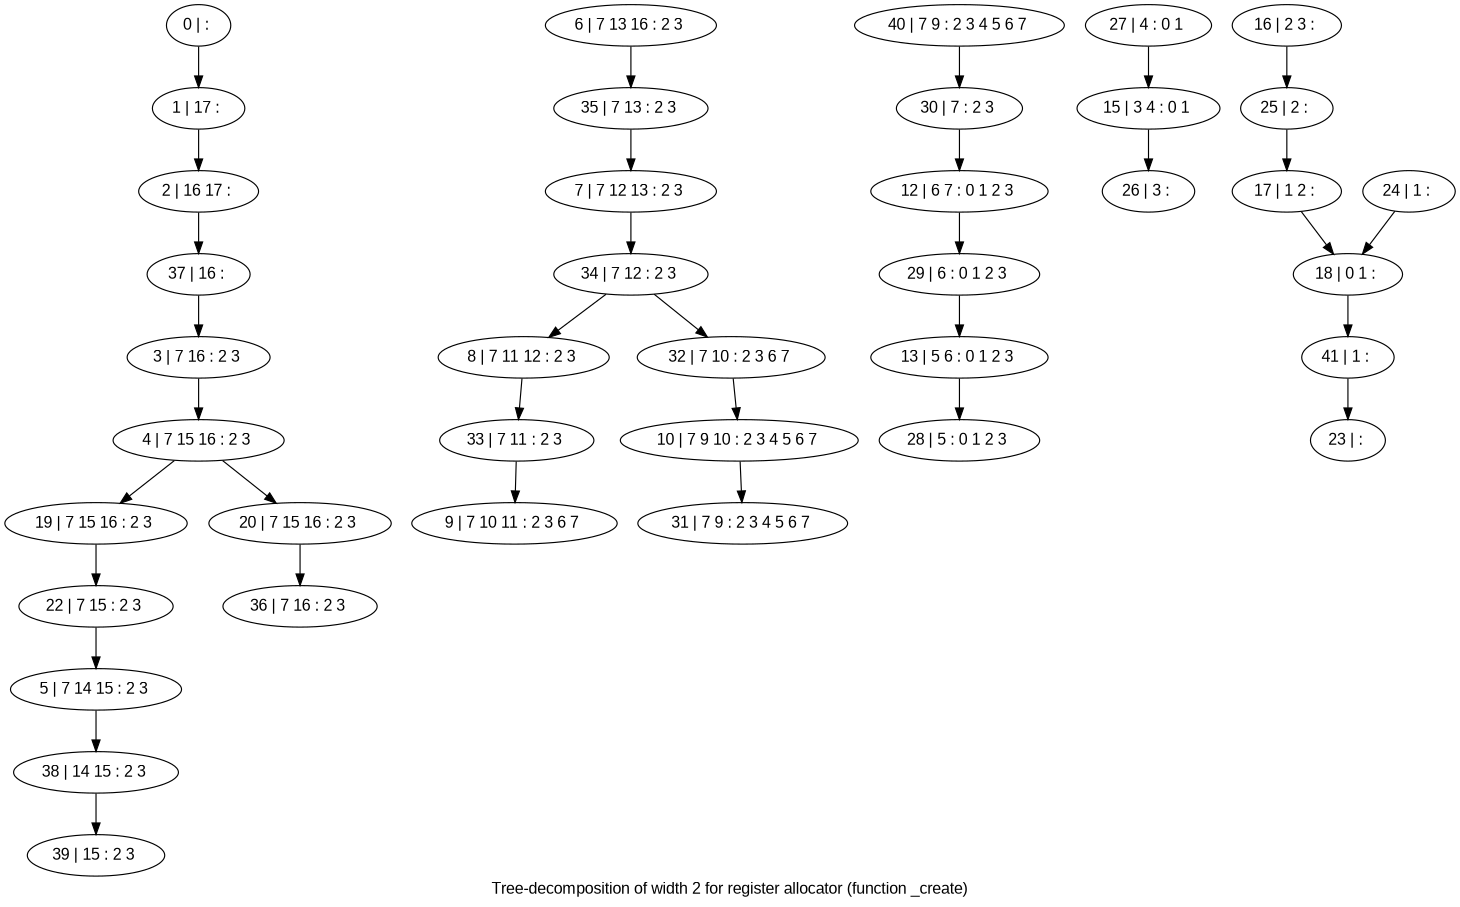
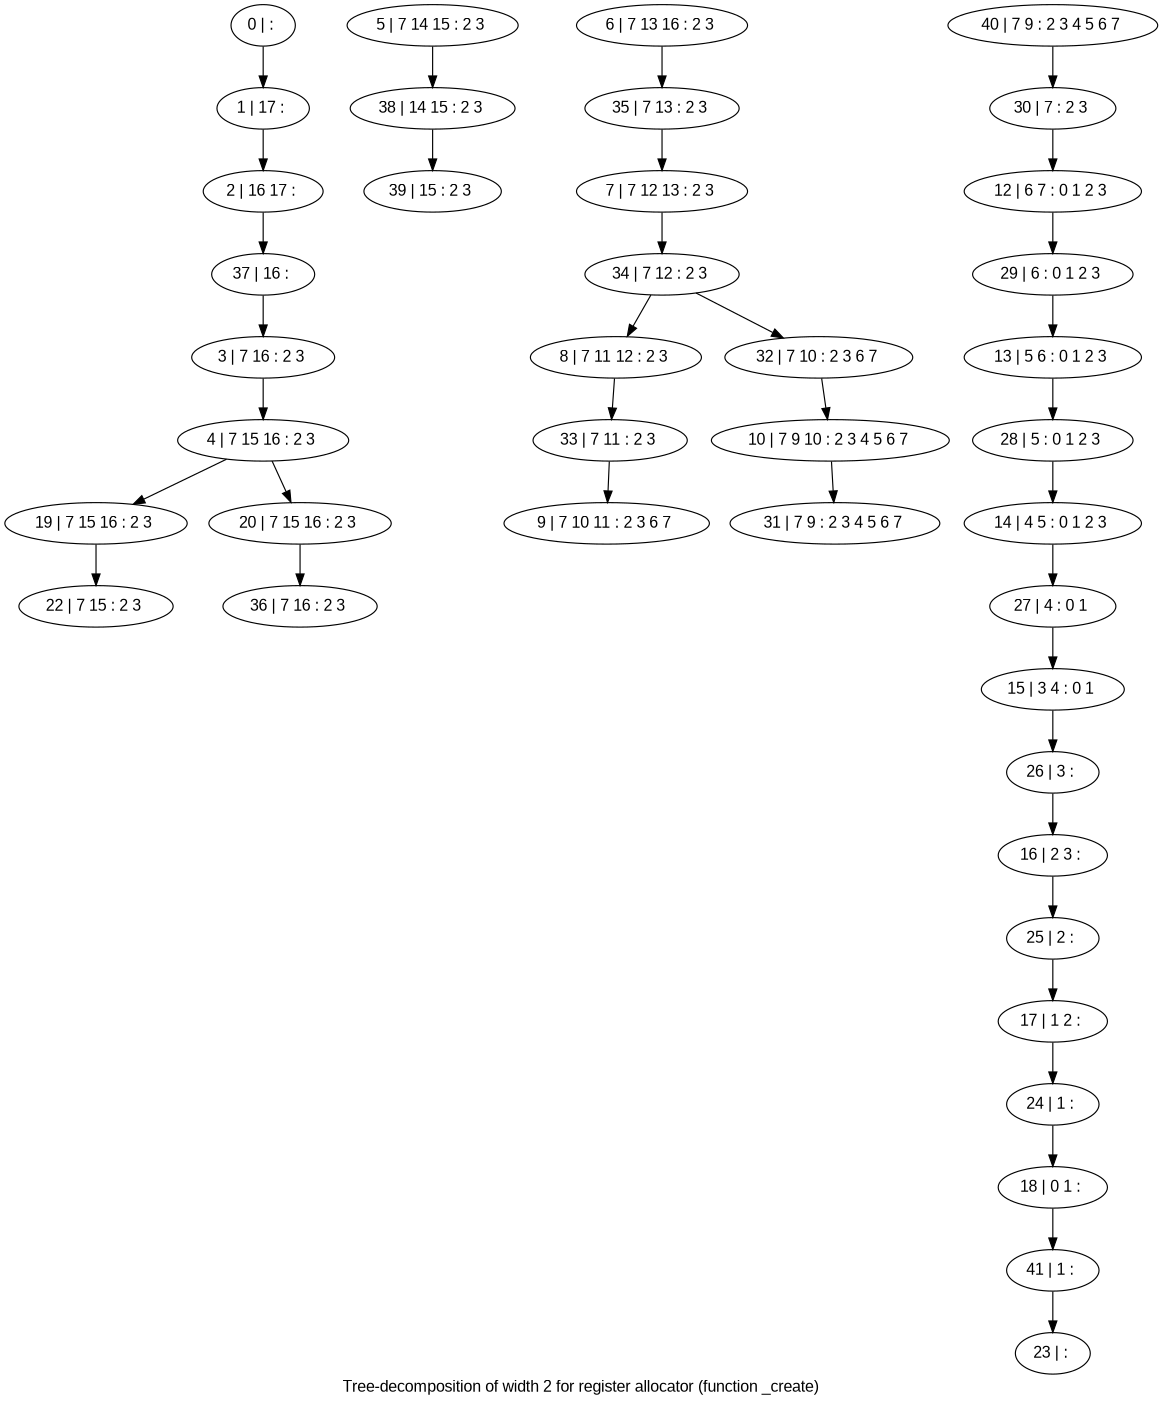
(1314, 228) -> (1053, 1057)
none -> (1053, 523)
(96, 642) -> none
none -> (1053, 808)
